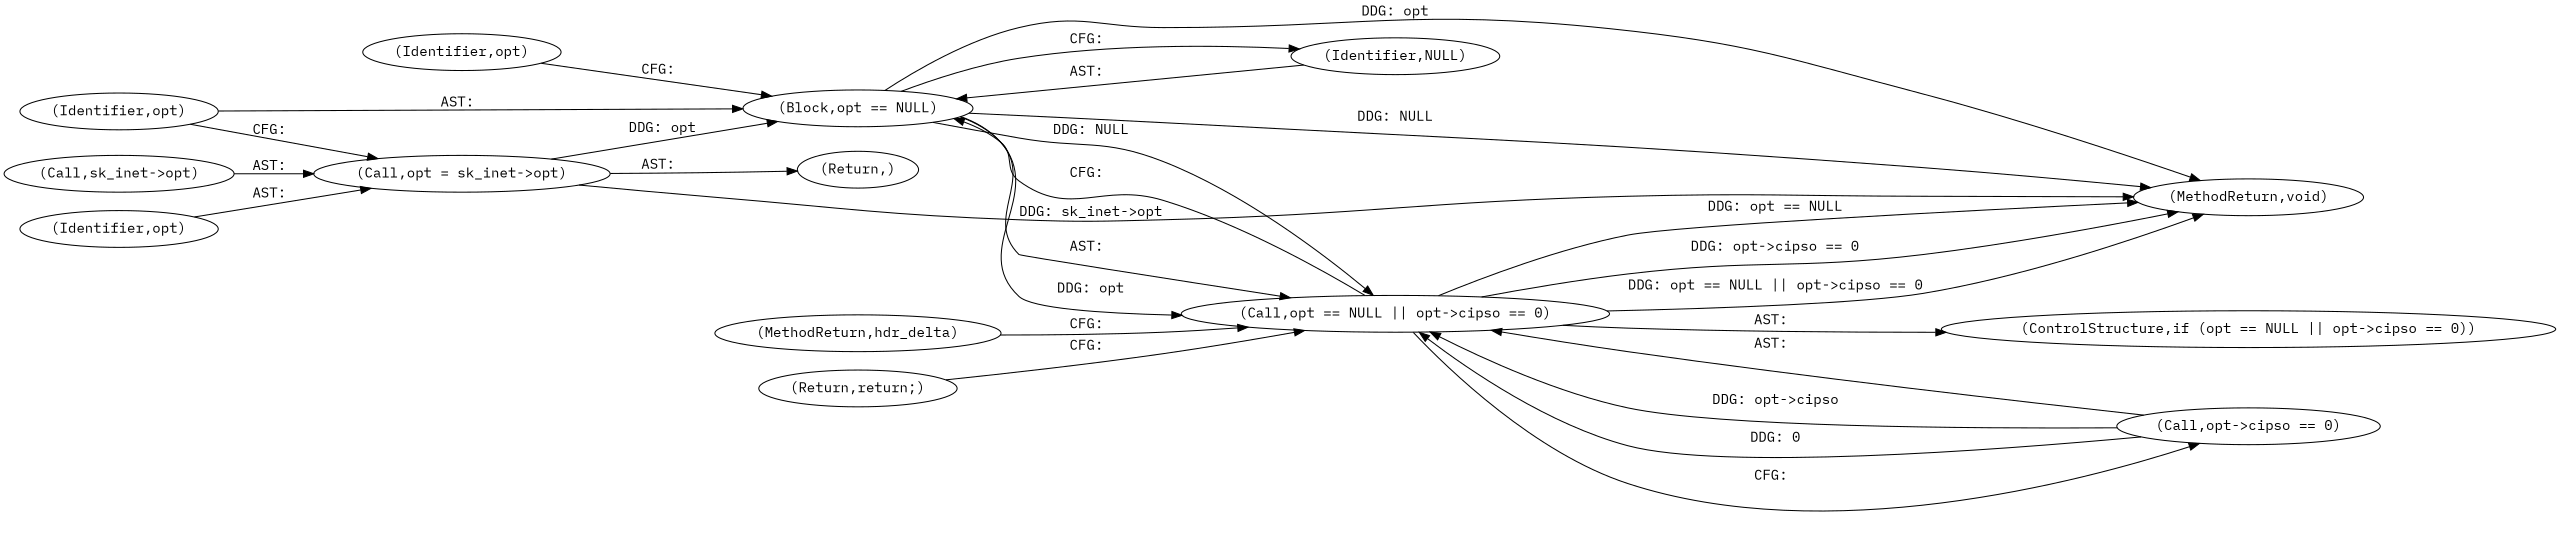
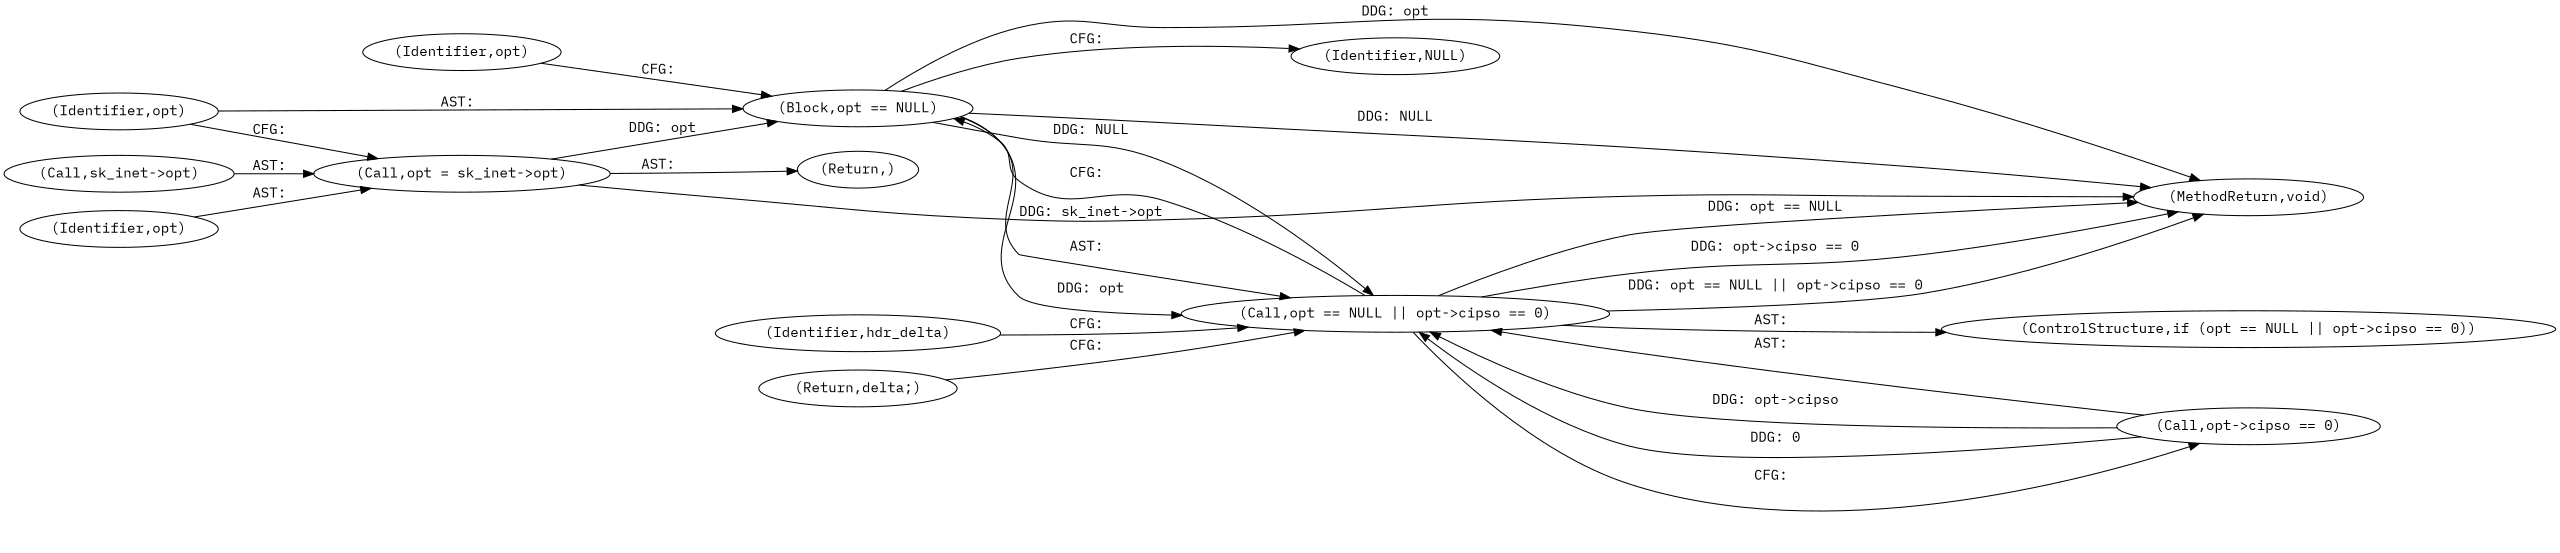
(1135, 81) -> none
(858, 333) -> (858, 333)
(858, 388) -> (858, 388)
